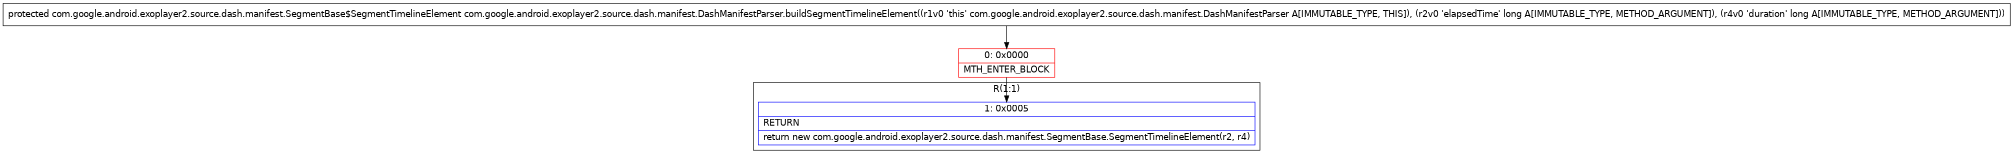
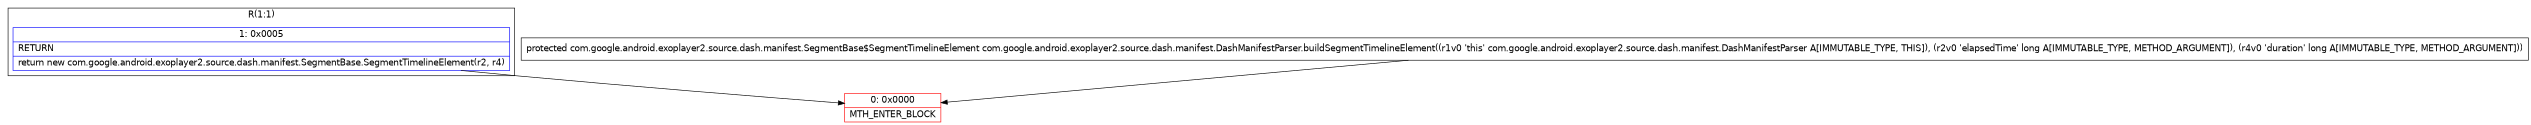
(1007, 87) -> (650, 88)
